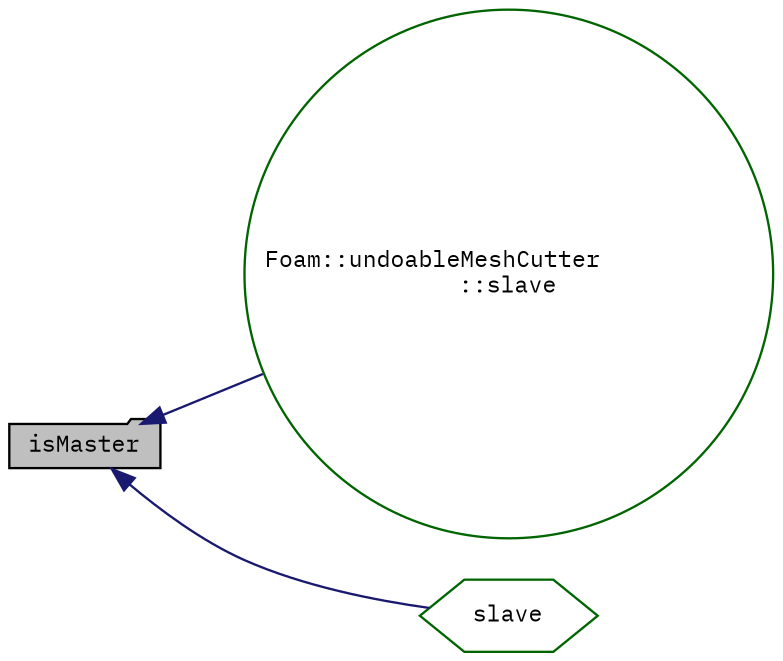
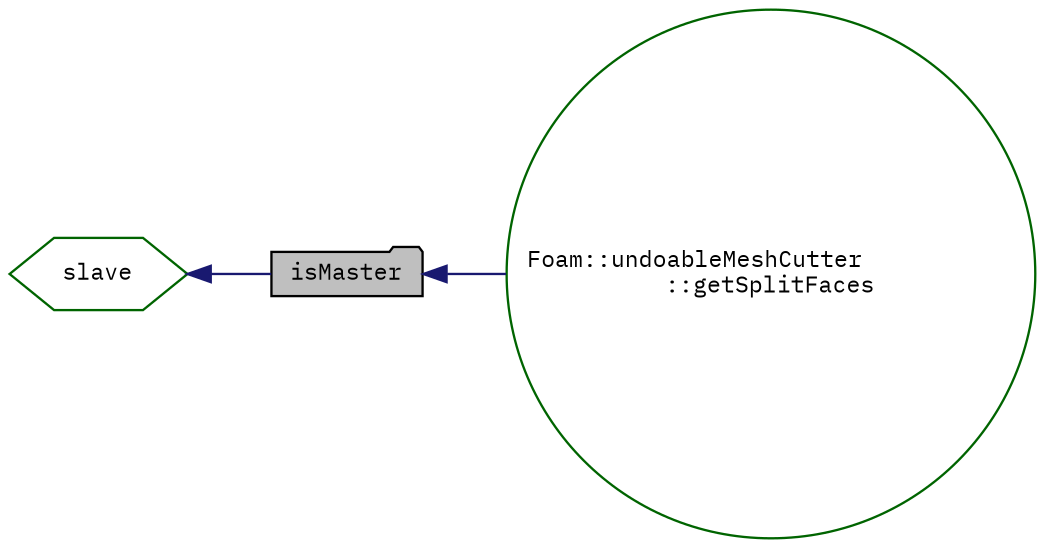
(509, 274) -> (771, 274)
(269, 570) -> (241, 274)
